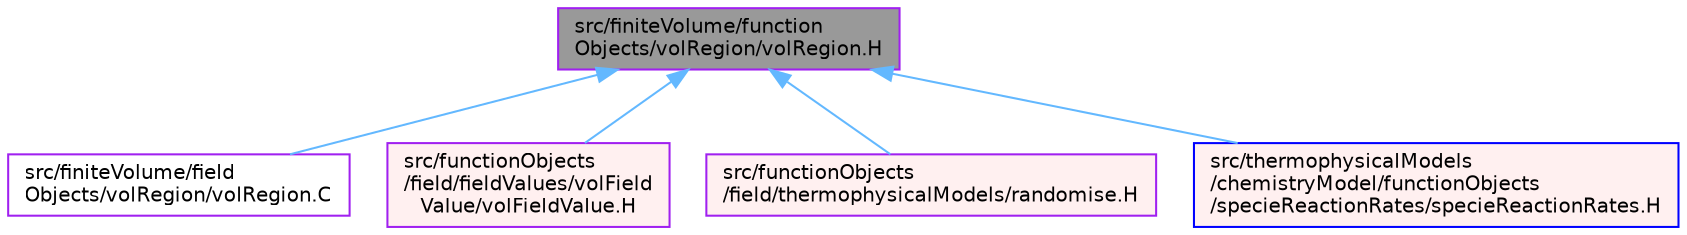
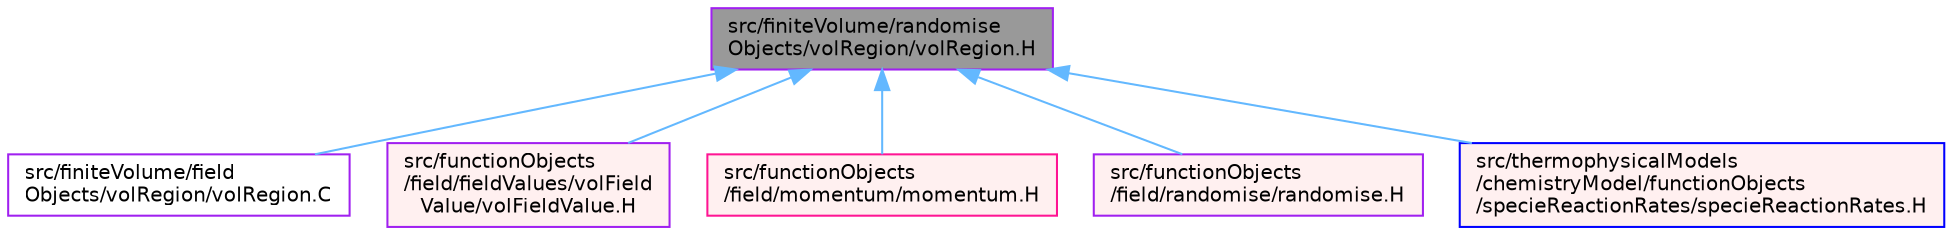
(729, 39) -> (882, 39)
none -> (882, 185)
(931, 185) -> (1258, 185)
